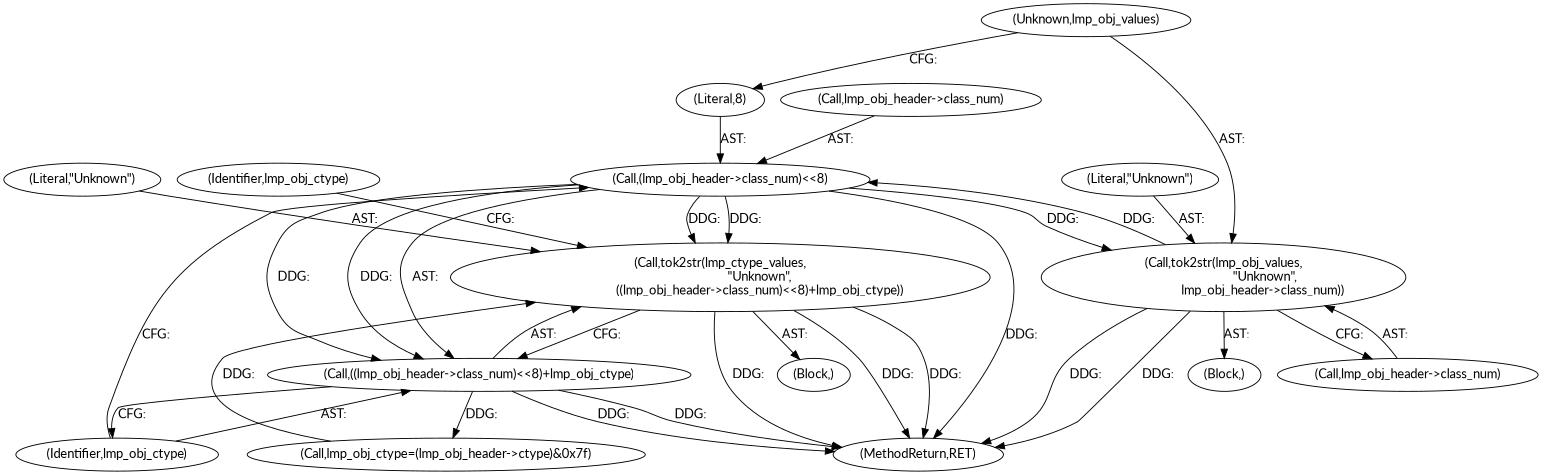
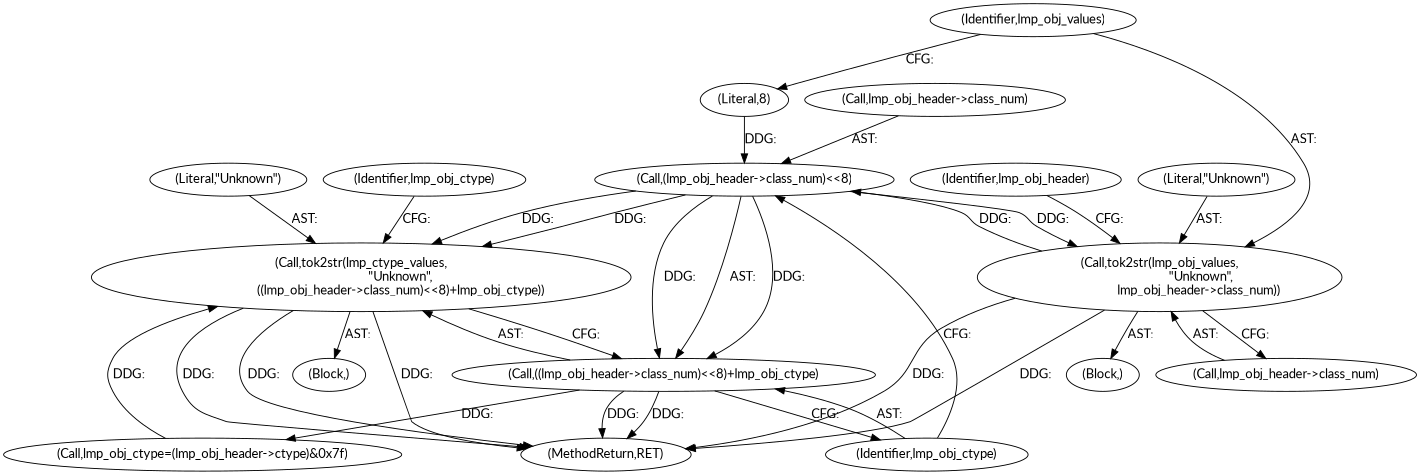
(1086, 20) -> (1033, 20)
(735, 140) -> (763, 140)
none -> (1016, 180)
(1006, 258) -> none
